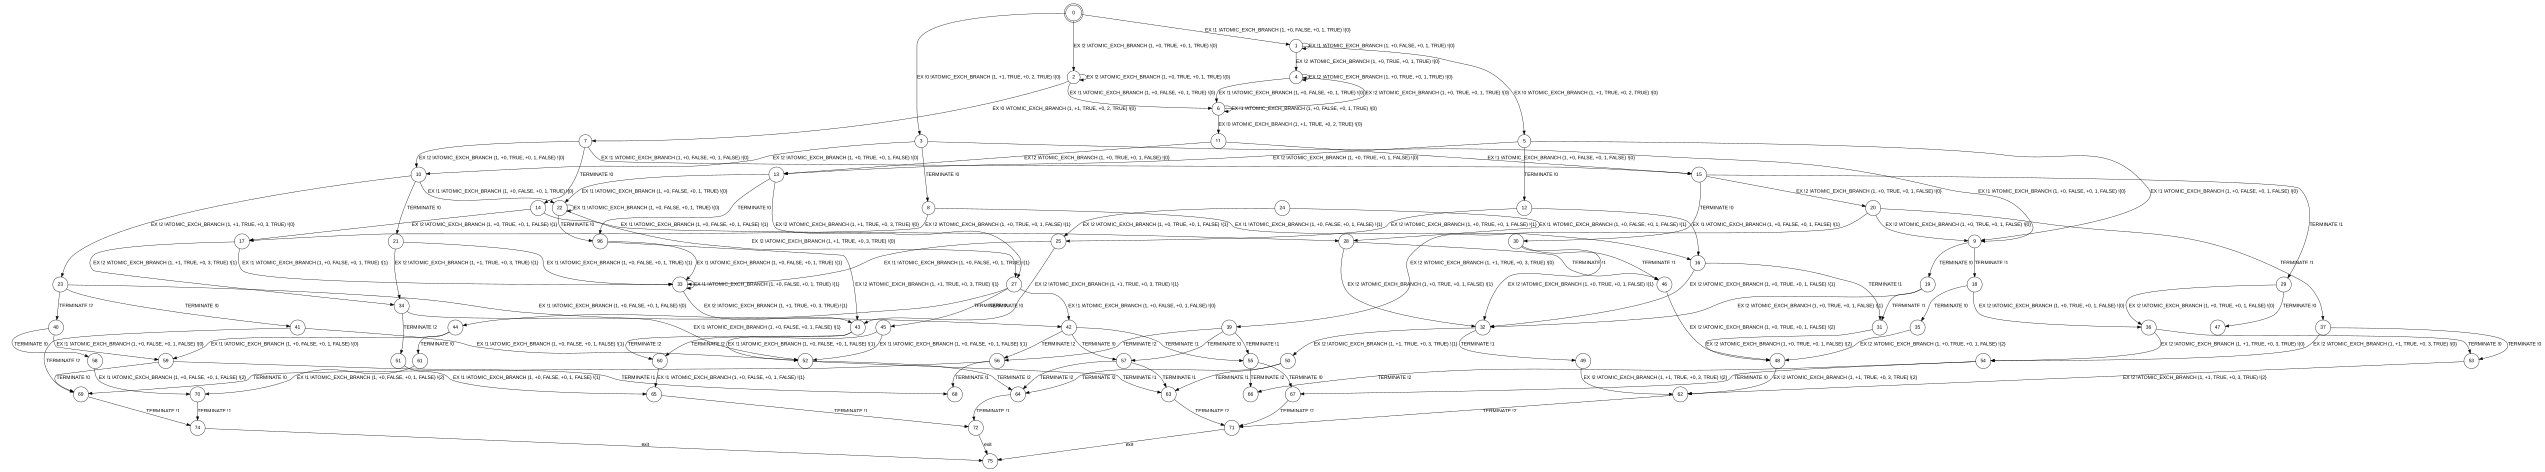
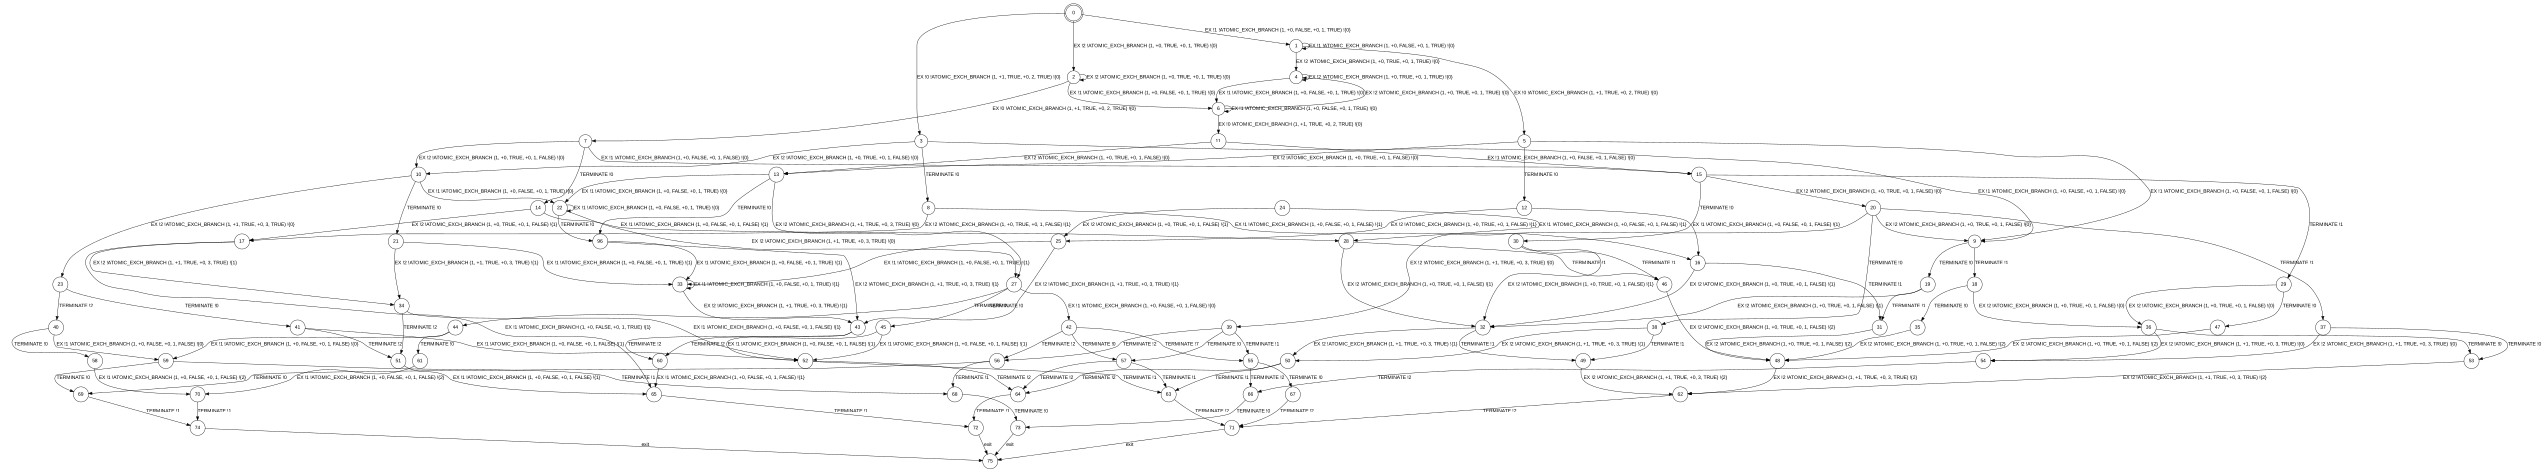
(444, 283) -> (295, 305)
(538, 313) -> none
none -> (1655, 328)
(139, 333) -> (340, 335)
(1182, 344) -> (1182, 344)
none -> (2001, 348)
(1641, 386) -> none
none -> (1018, 428)
